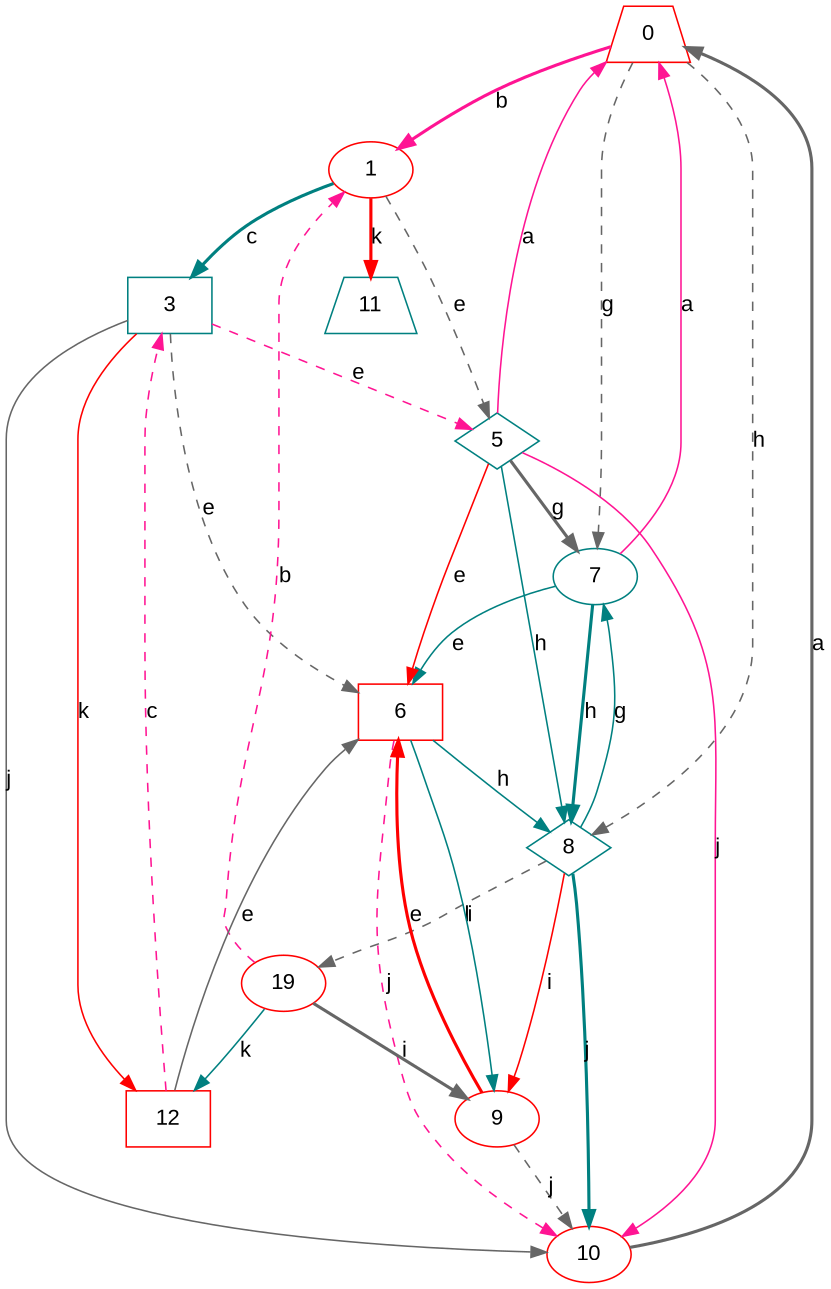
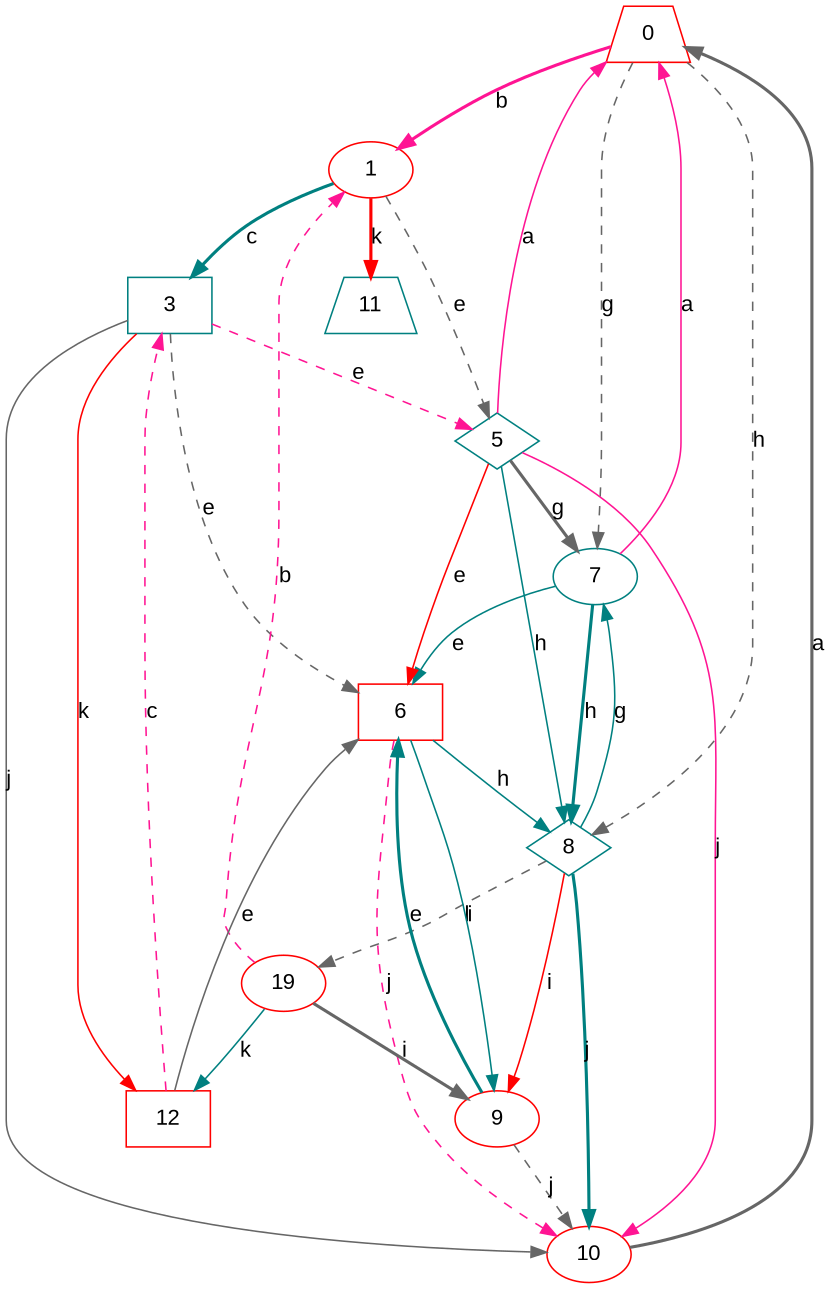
(416, 949) -> (416, 949)
